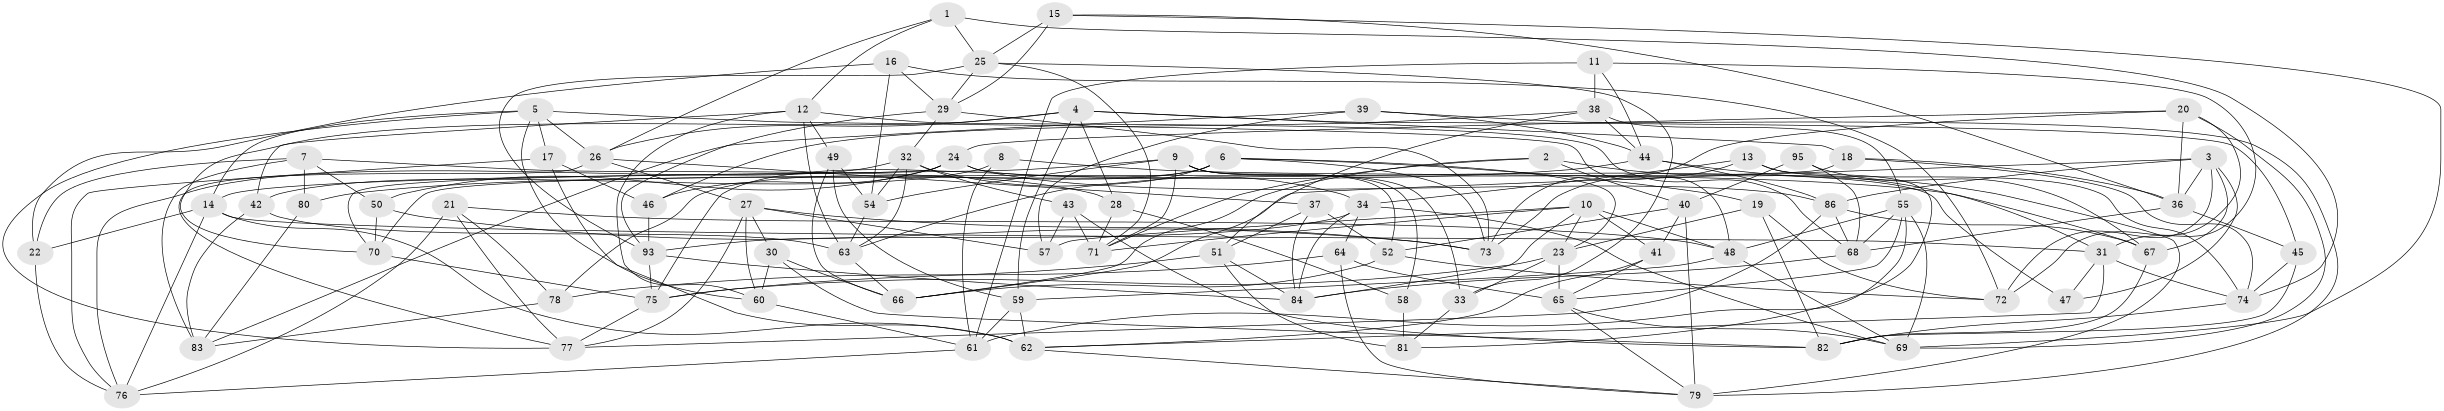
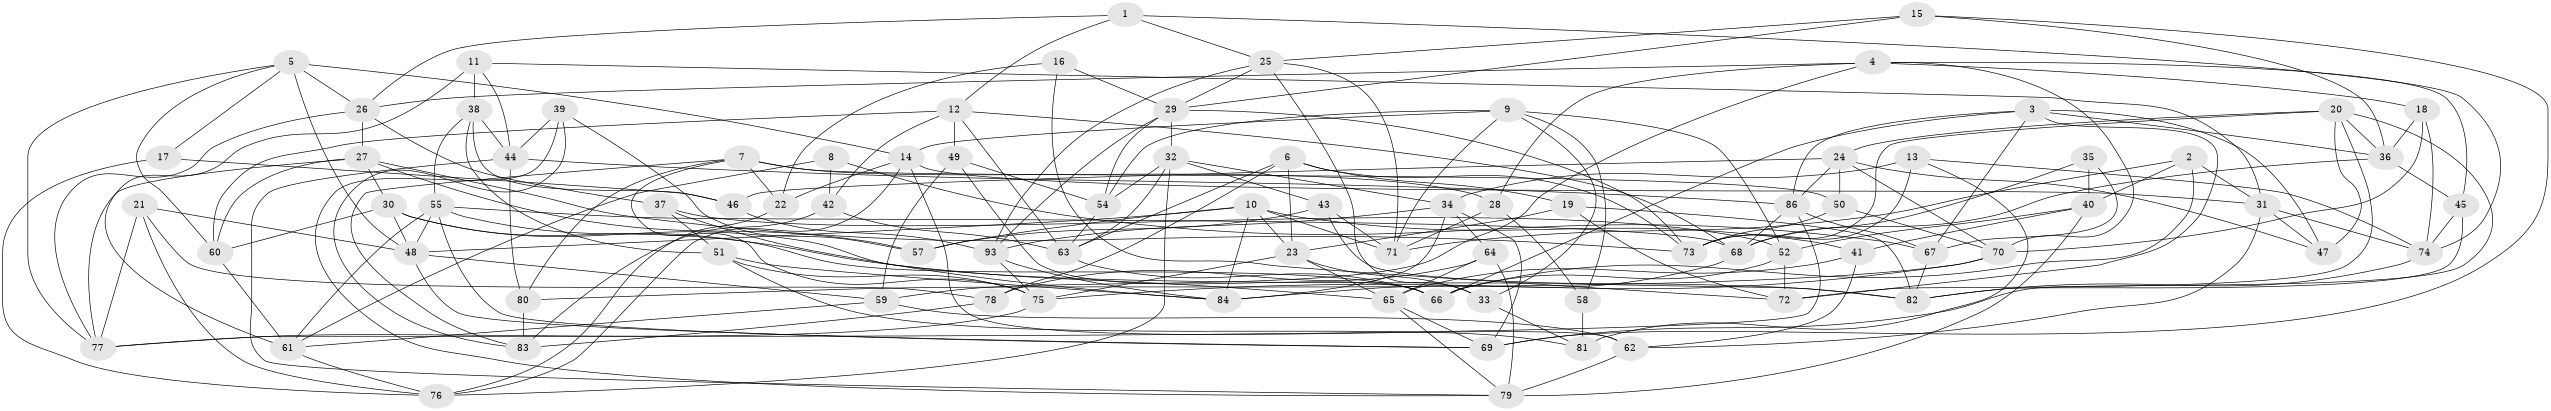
(879, 143) -> (1123, 150)
(1798, 158) -> (2089, 158)
(908, 170) -> (756, 253)
none -> (2354, 185)
none -> (399, 227)
none -> (938, 288)
(753, 316) -> none
